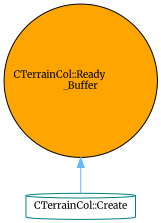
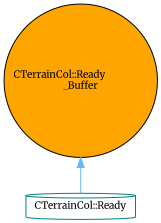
(81, 206) -> (81, 206)
